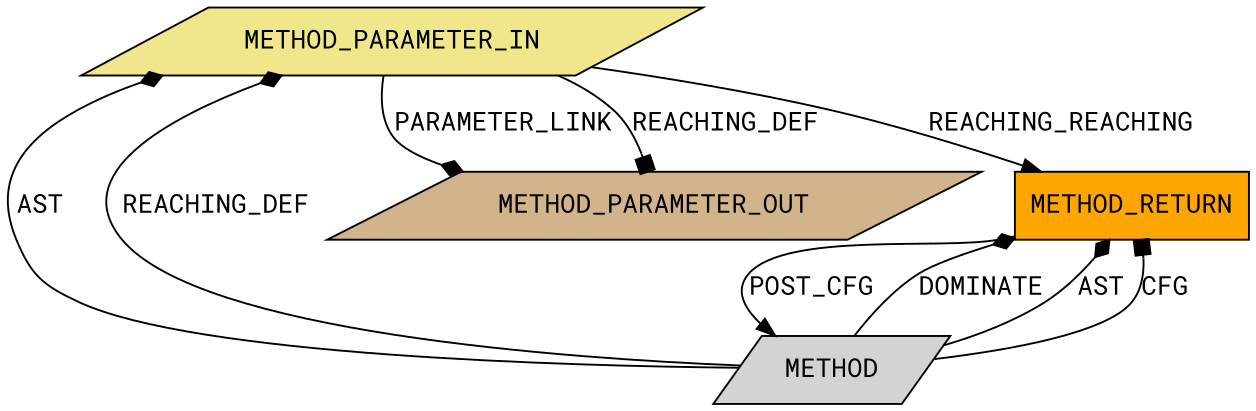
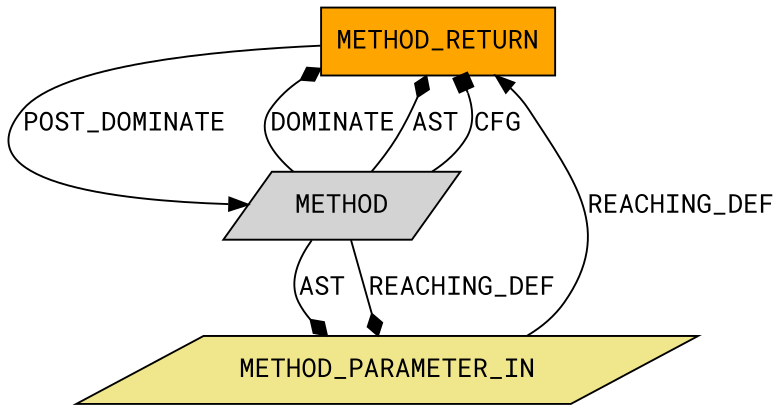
(1061, 124) -> (682, 206)
(654, 206) -> none
(812, 288) -> (125, 124)
